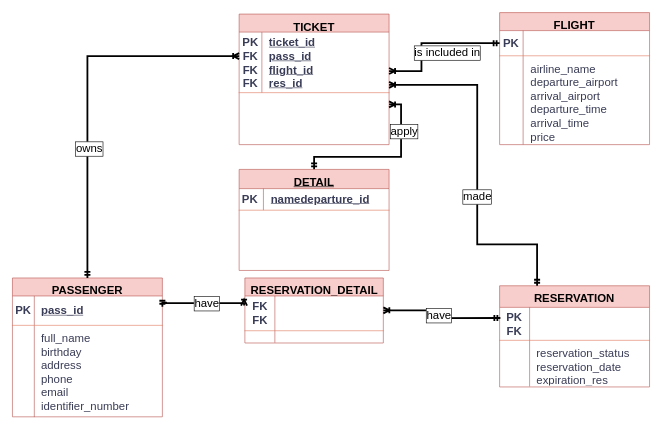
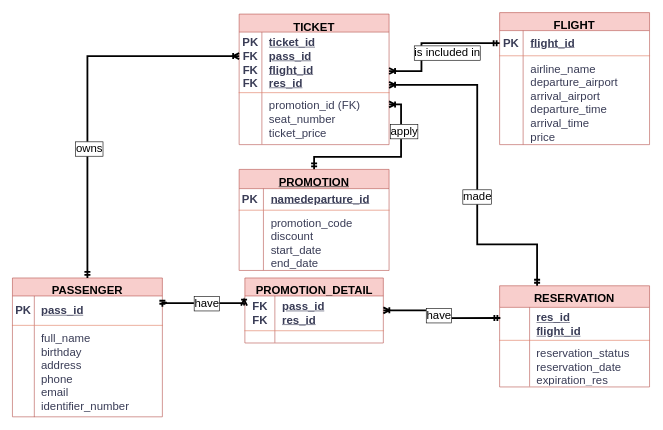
none -> (586, 43)
none -> (325, 119)
(314, 183) -> (314, 183)
none -> (326, 240)
(314, 292) -> (314, 292)
none -> (329, 314)
(515, 324) -> none
none -> (590, 324)
